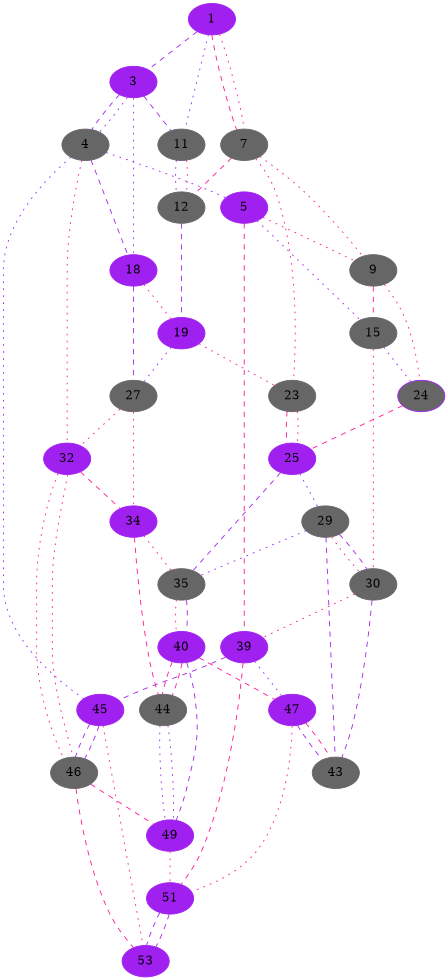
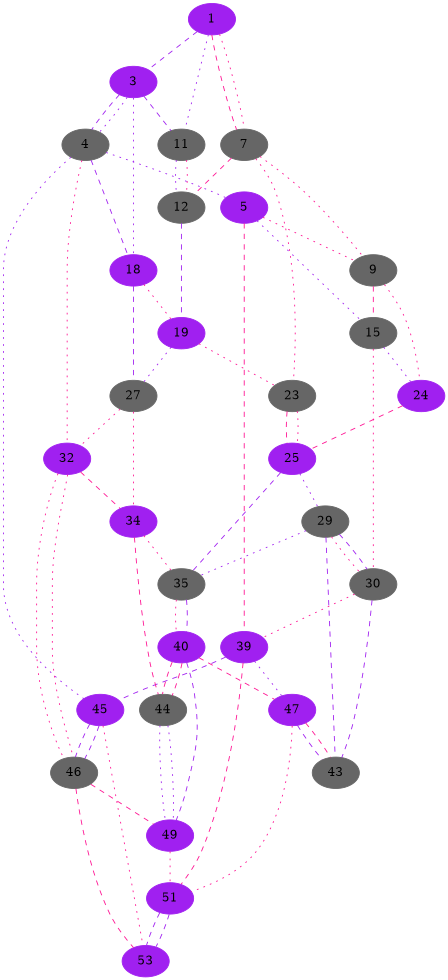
(421, 396) -> (421, 396)
